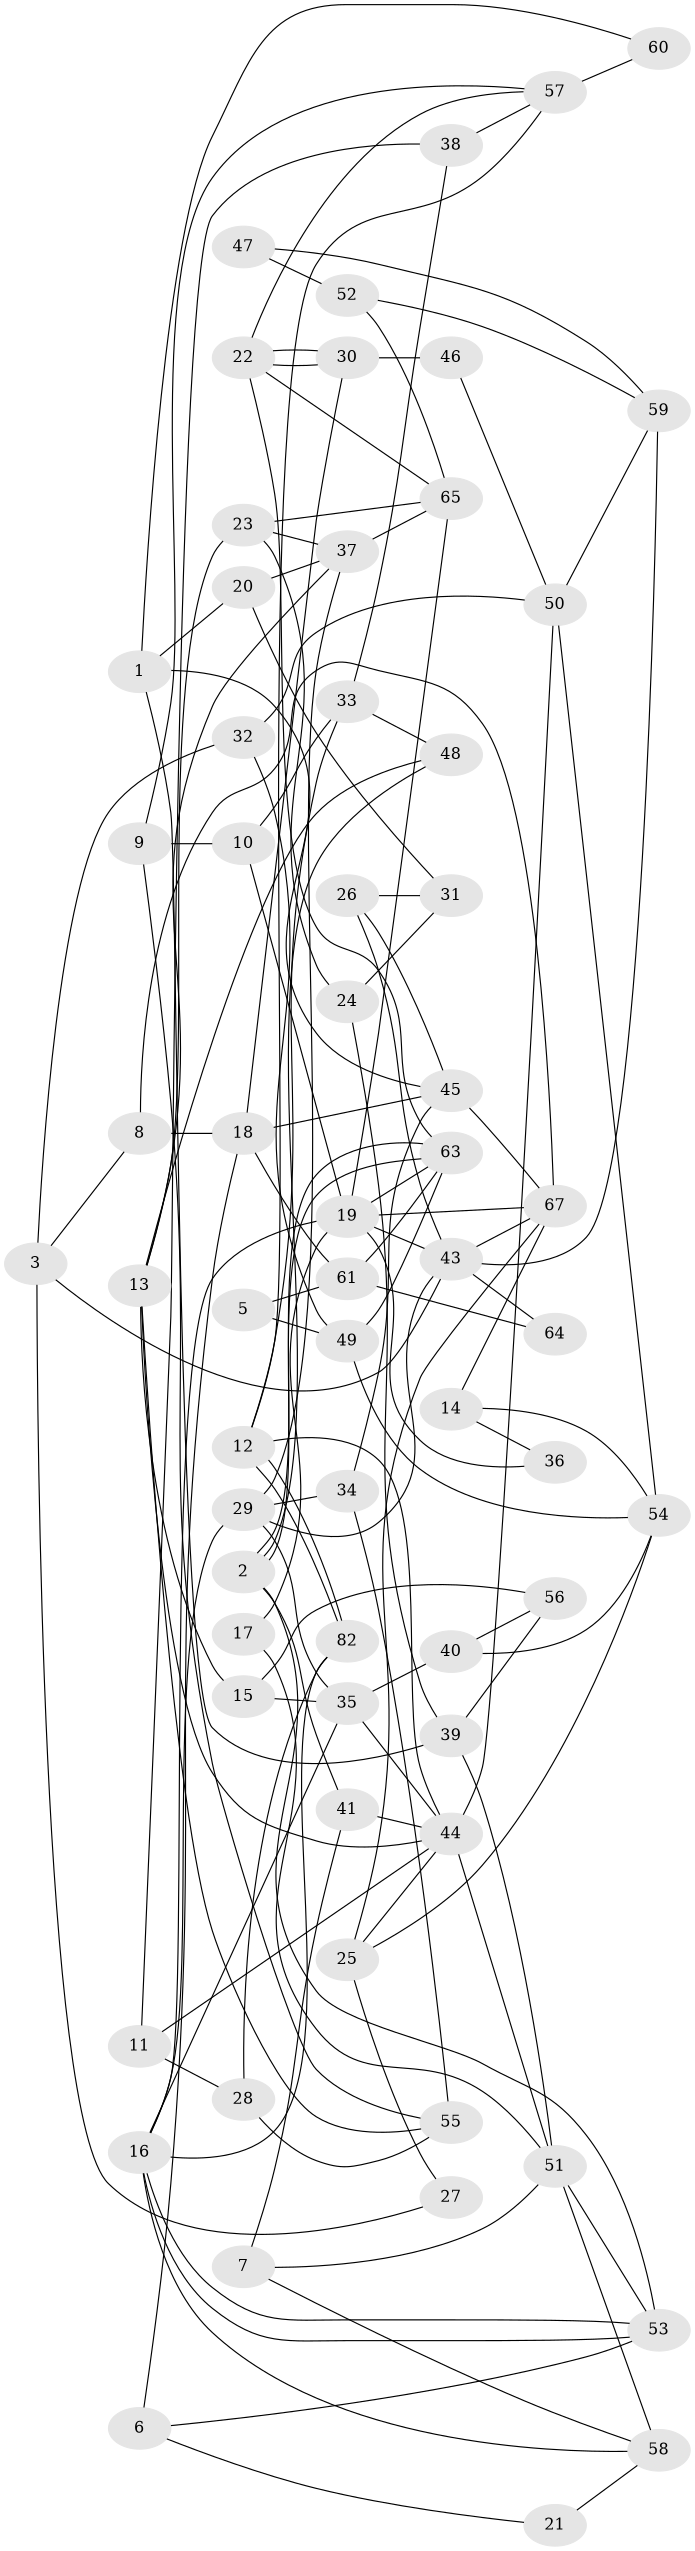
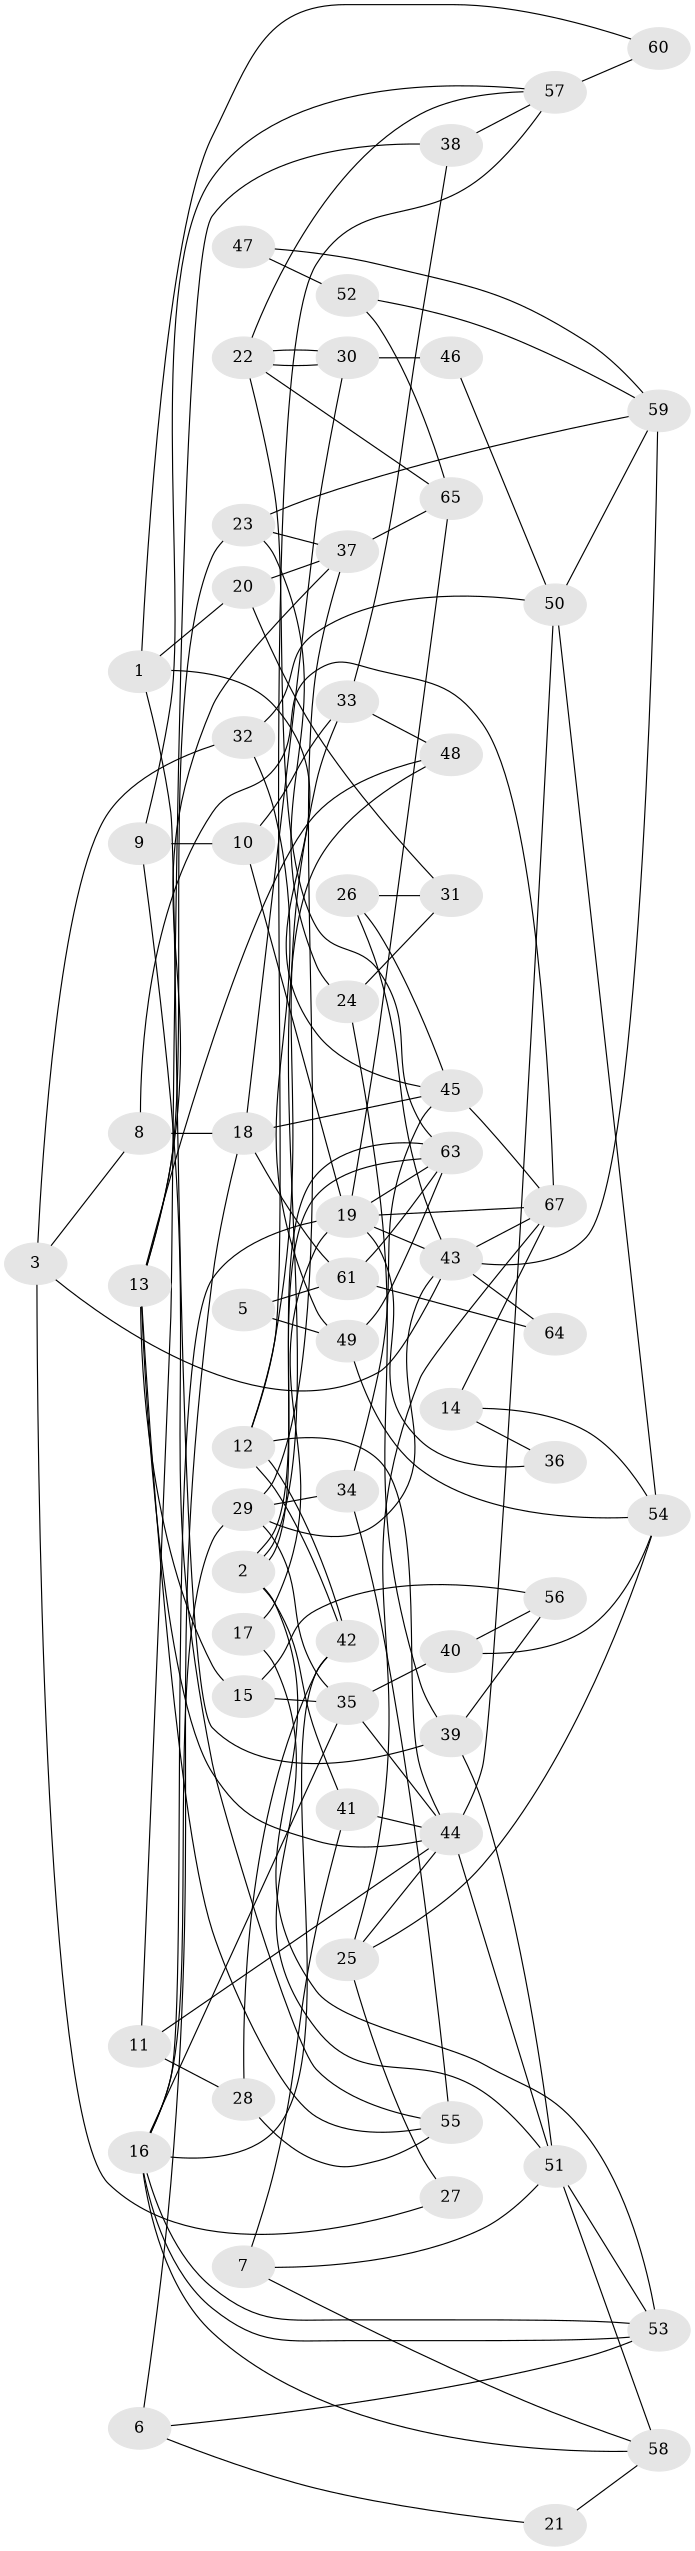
(348, 512) -> (447, 458)
(347, 1641) -> (347, 1641)
